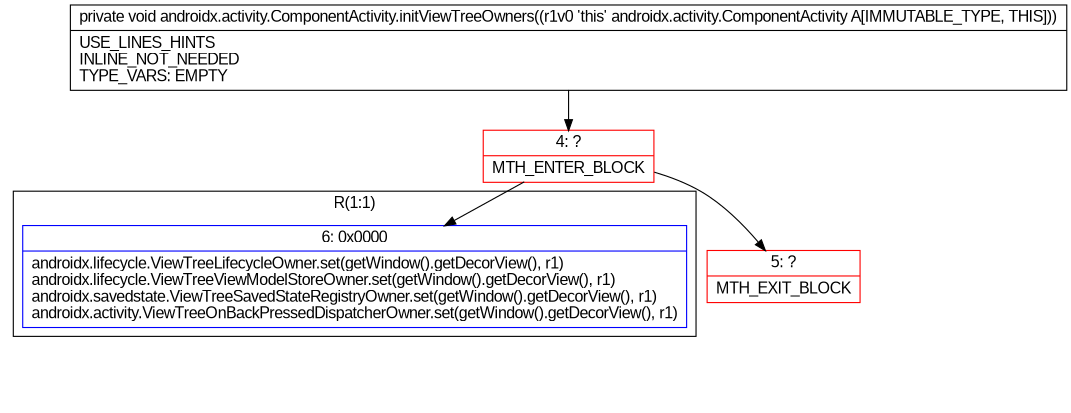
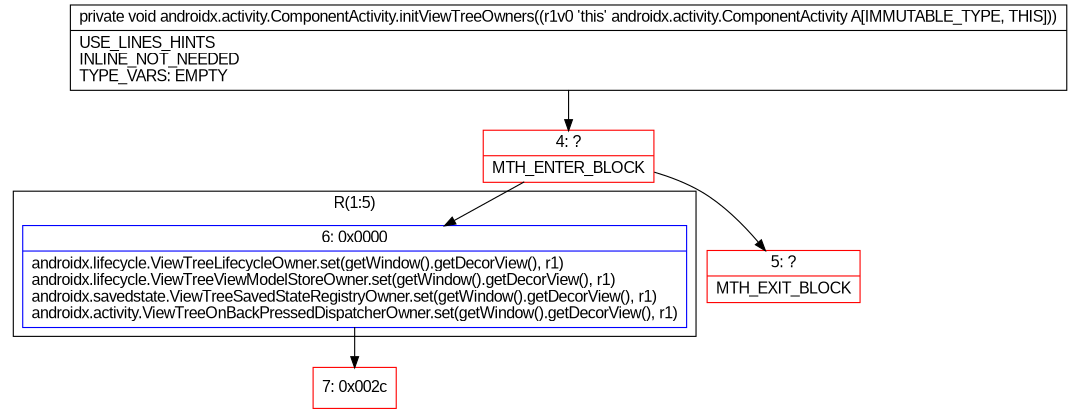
(355, 204) -> (355, 204)
none -> (355, 388)
